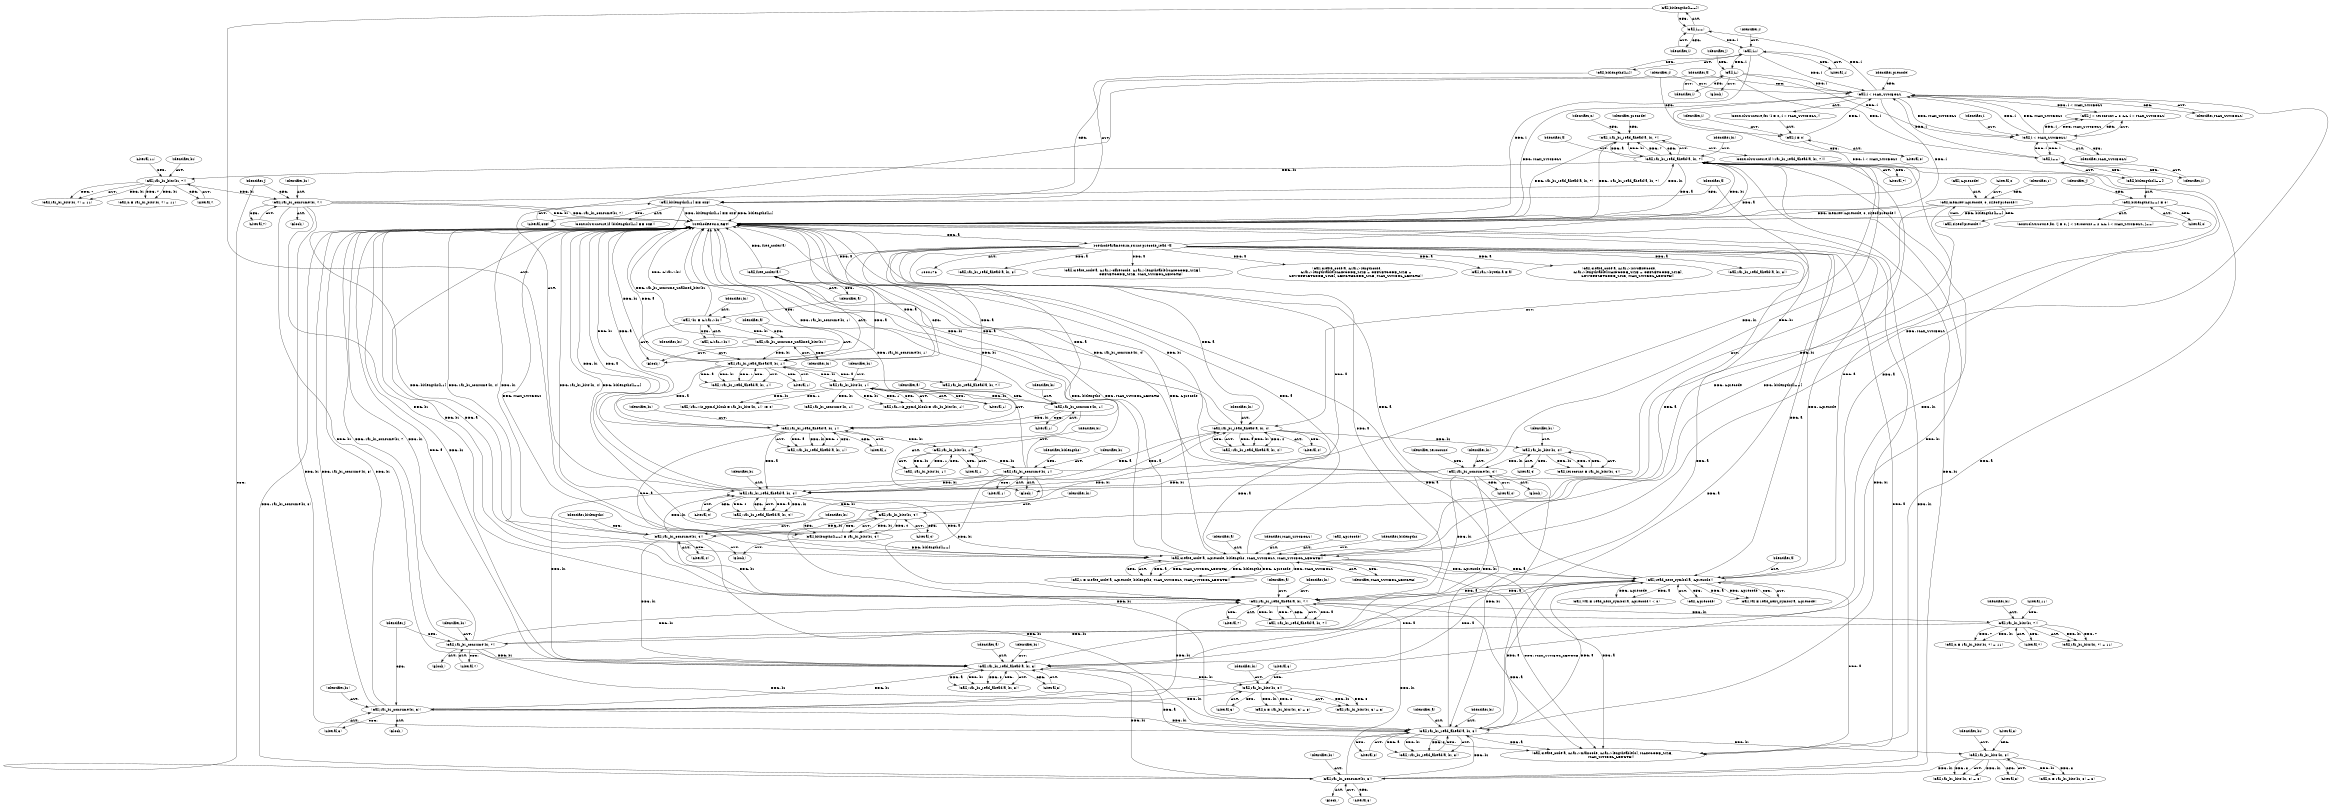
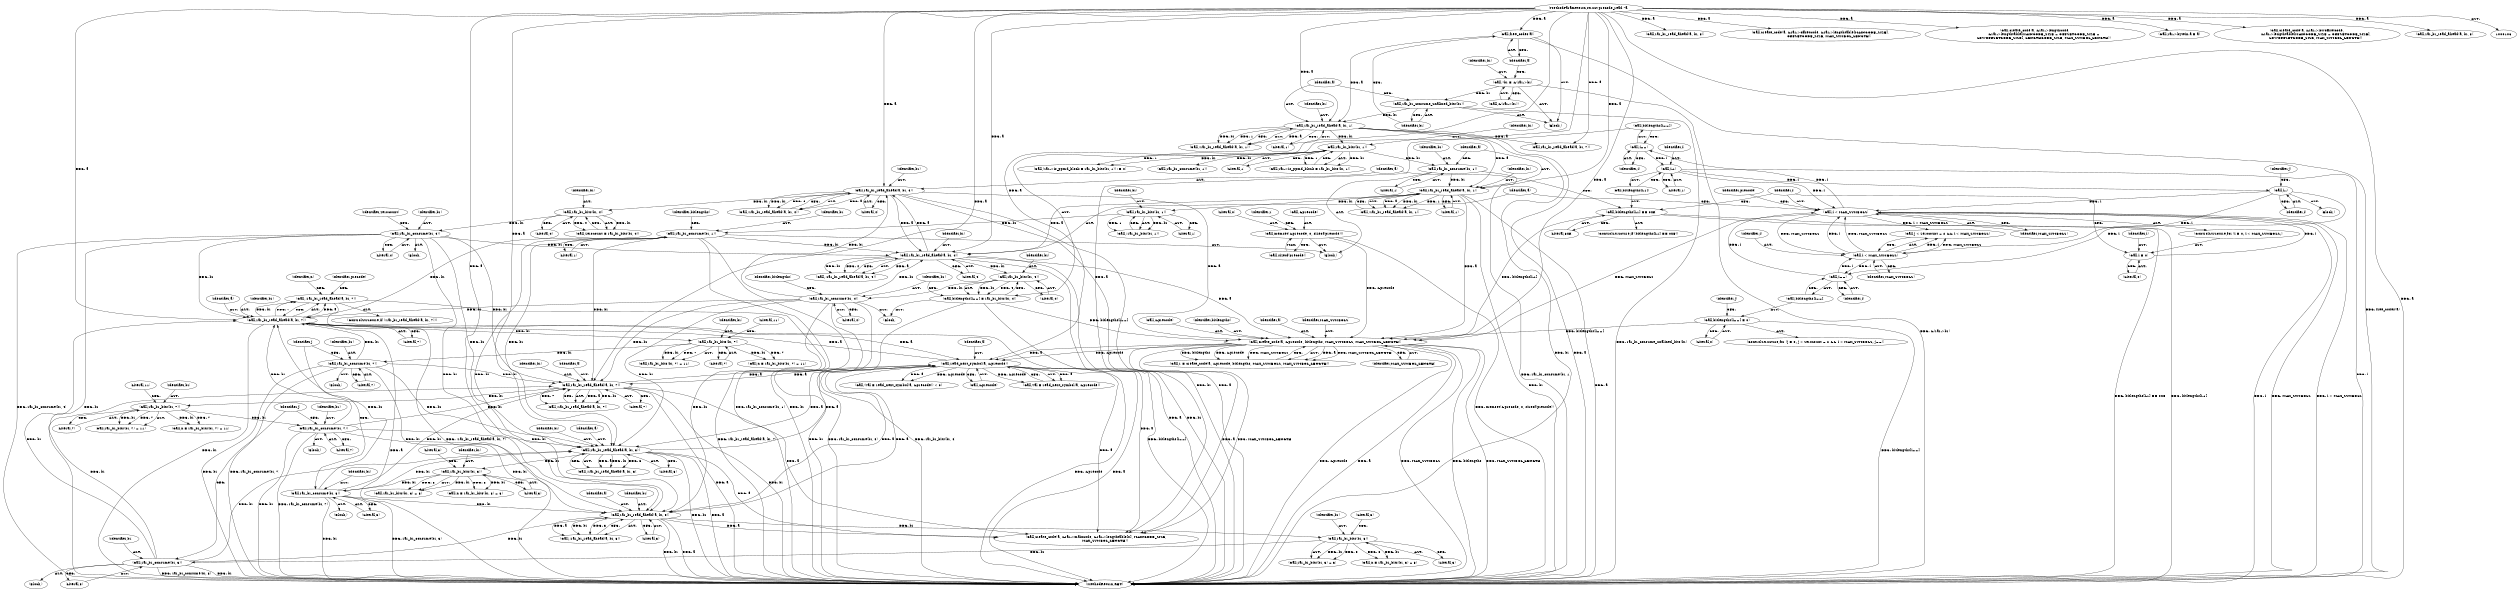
(910, 234) -> (2402, 571)
(929, 272) -> (2504, 34)
